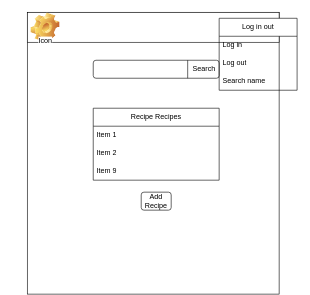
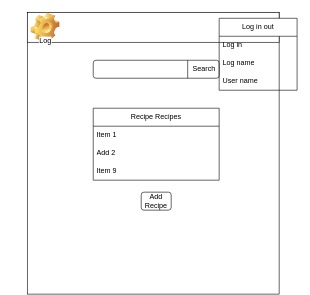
(46, 41) -> (46, 41)
(236, 63) -> (238, 63)
(244, 81) -> (240, 81)
(108, 153) -> (106, 153)
